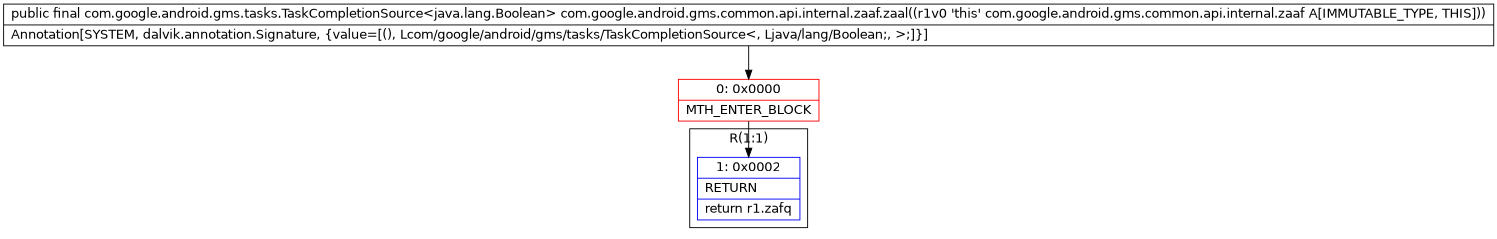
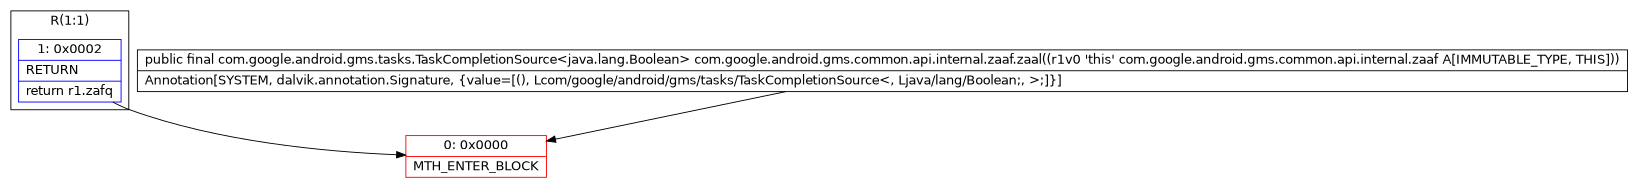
(749, 135) -> (252, 140)
